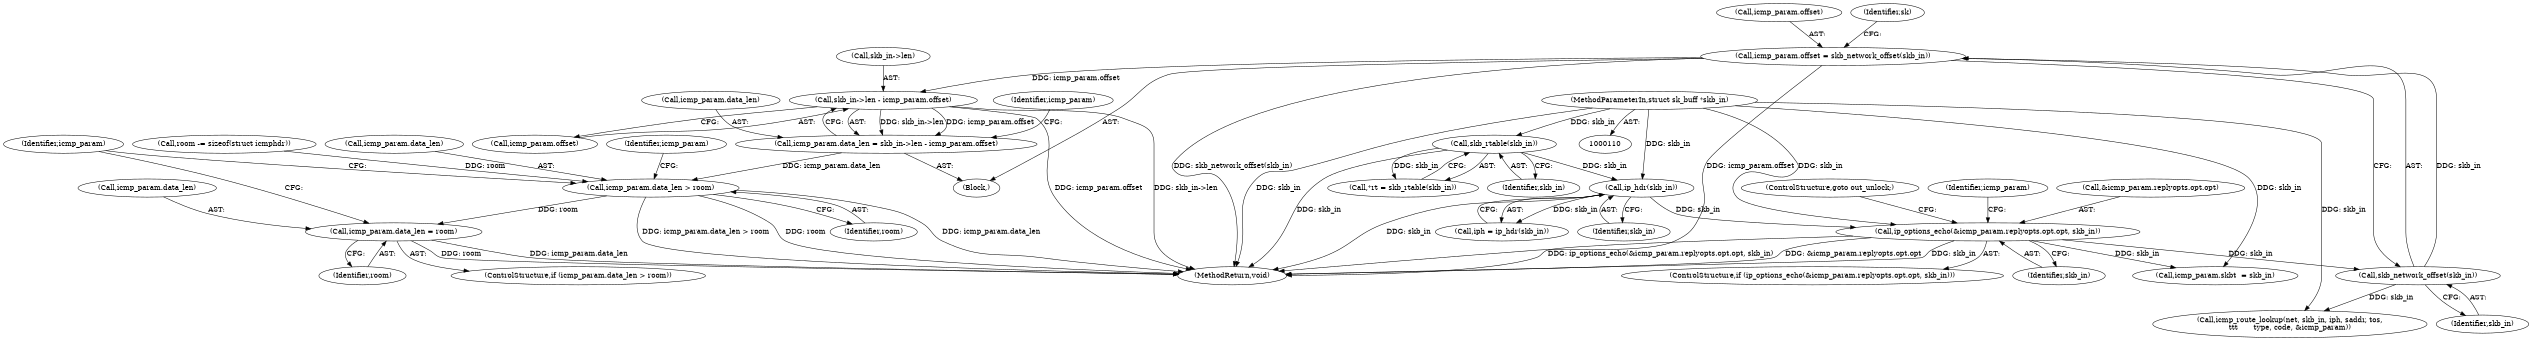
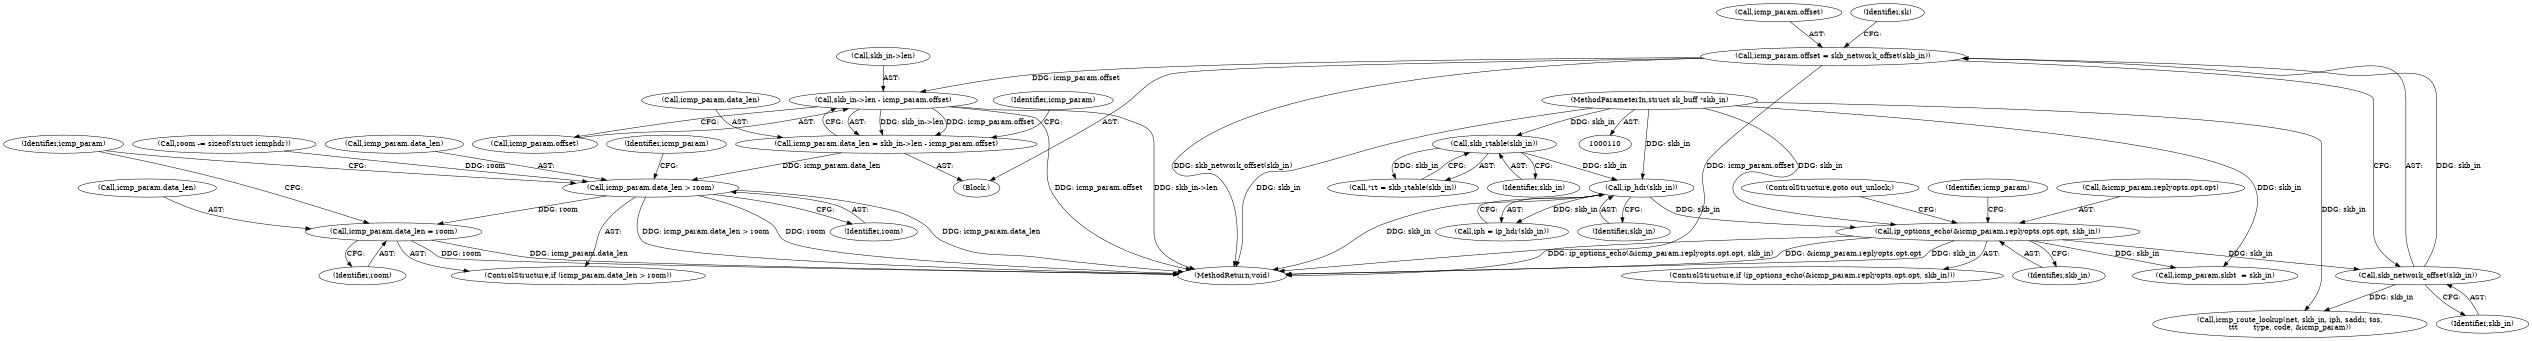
(1330, 175) -> none
none -> (604, 224)
